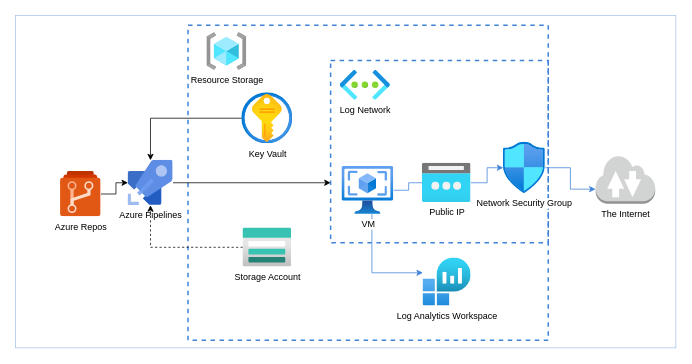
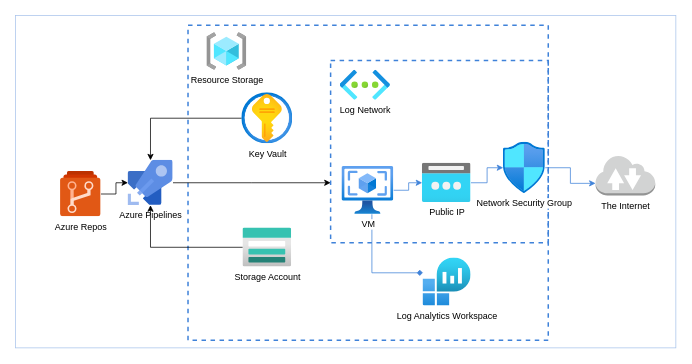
(625, 179) -> (625, 175)
(417, 183) -> (415, 183)
(177, 247) -> (177, 247)
(416, 273) -> (416, 273)
